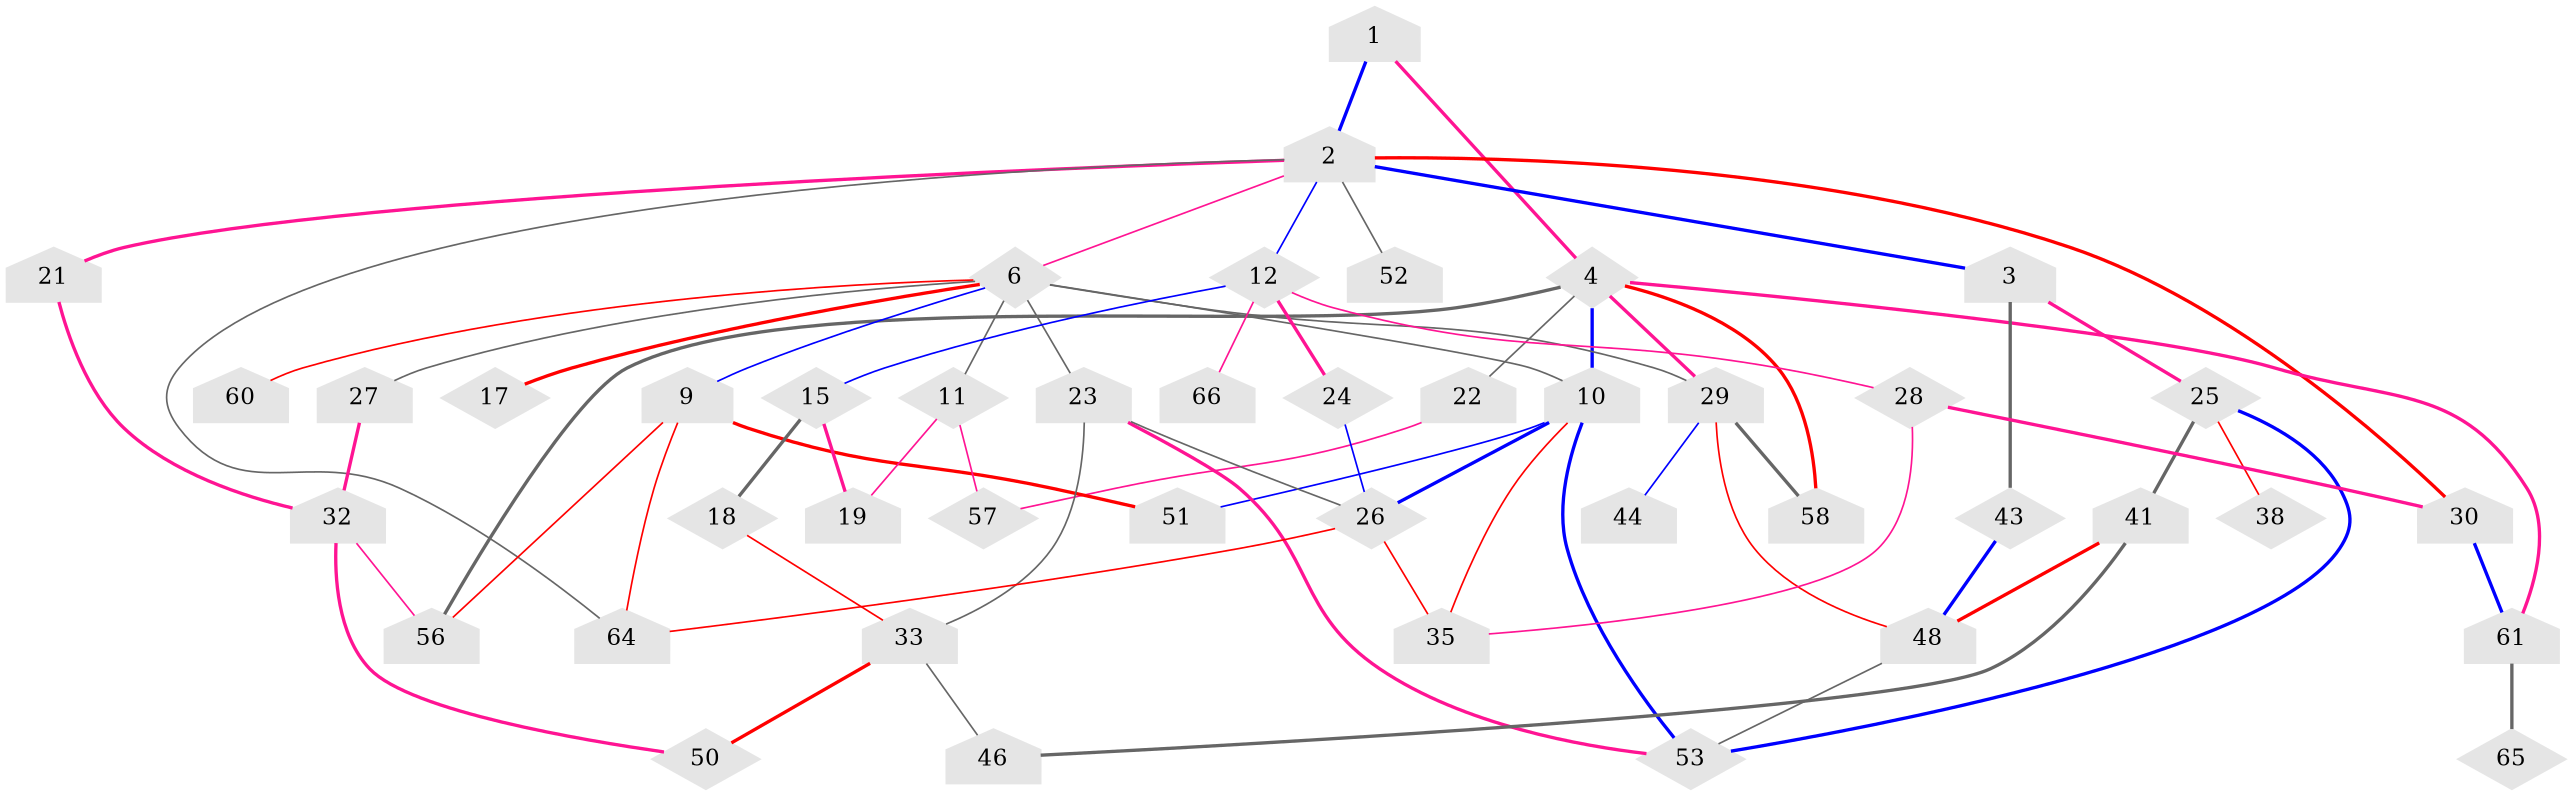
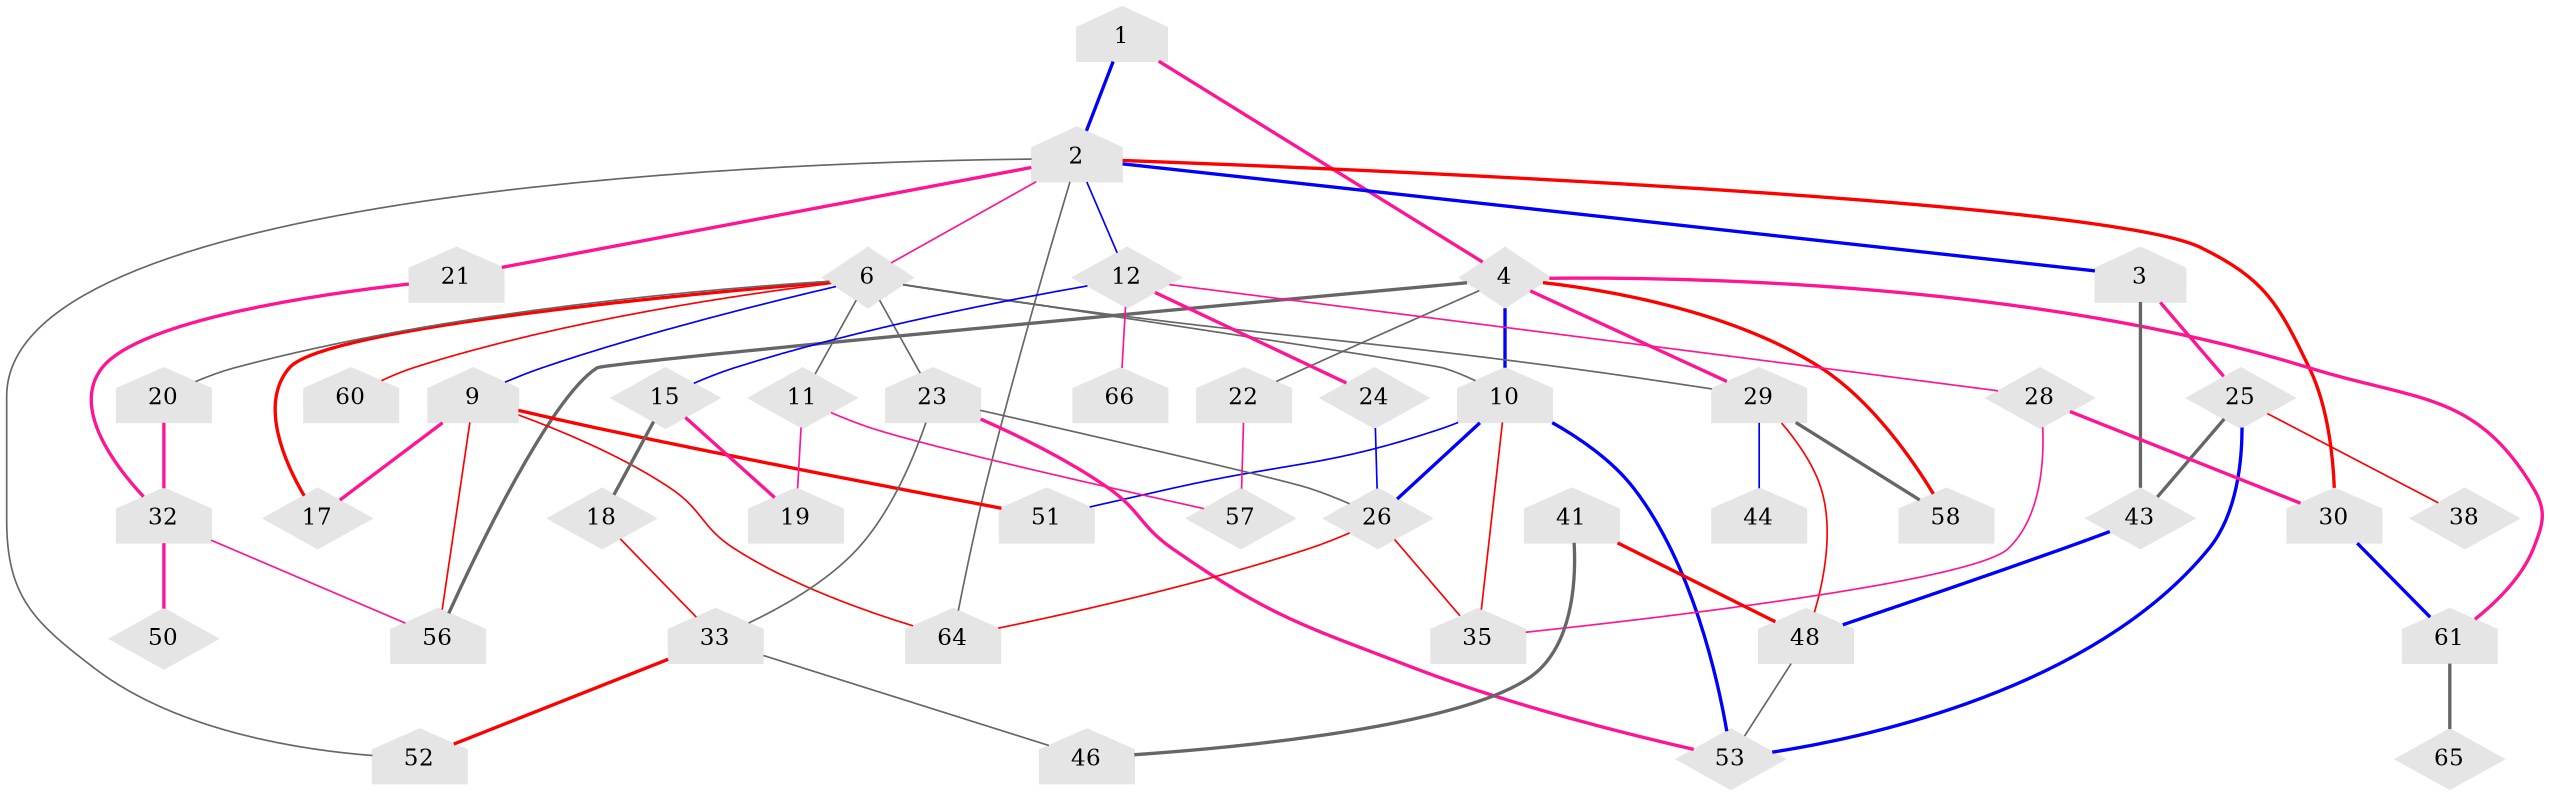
(365, 398) -> (164, 398)
none -> (391, 461)
(2170, 465) -> (2197, 450)
(801, 703) -> (561, 702)
